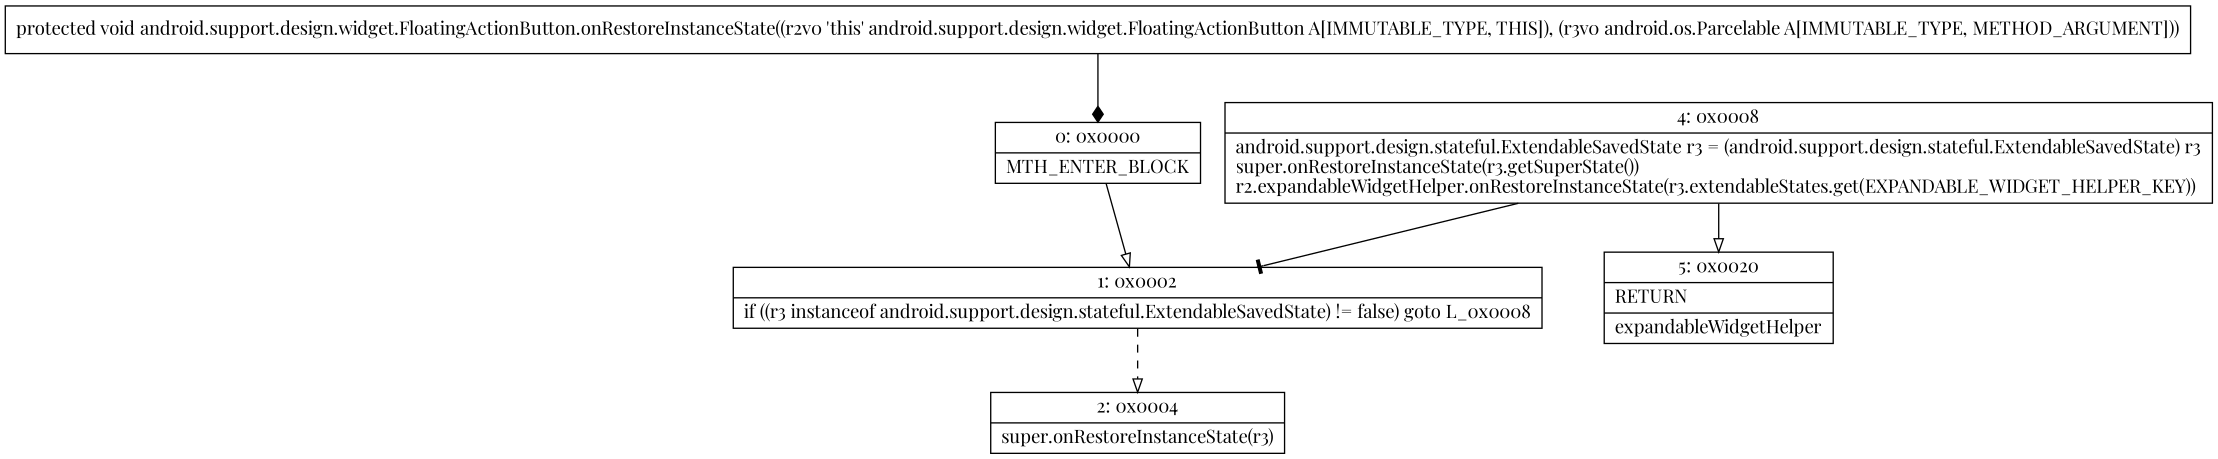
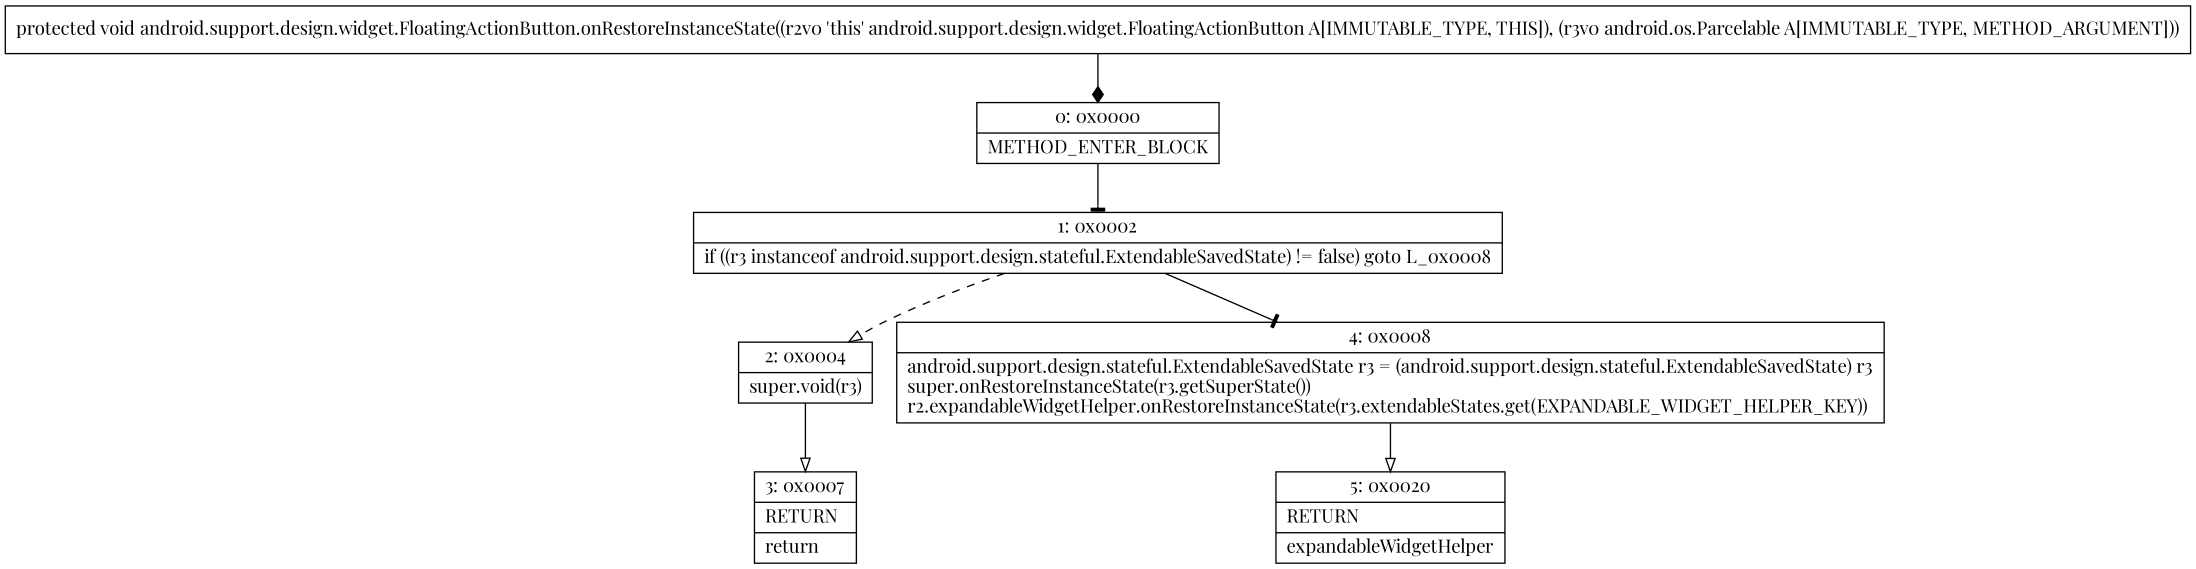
(1098, 167) -> (1098, 148)
(1116, 219) -> (1098, 185)
(1391, 234) -> (1218, 296)
(1138, 437) -> (805, 387)
none -> (805, 518)
